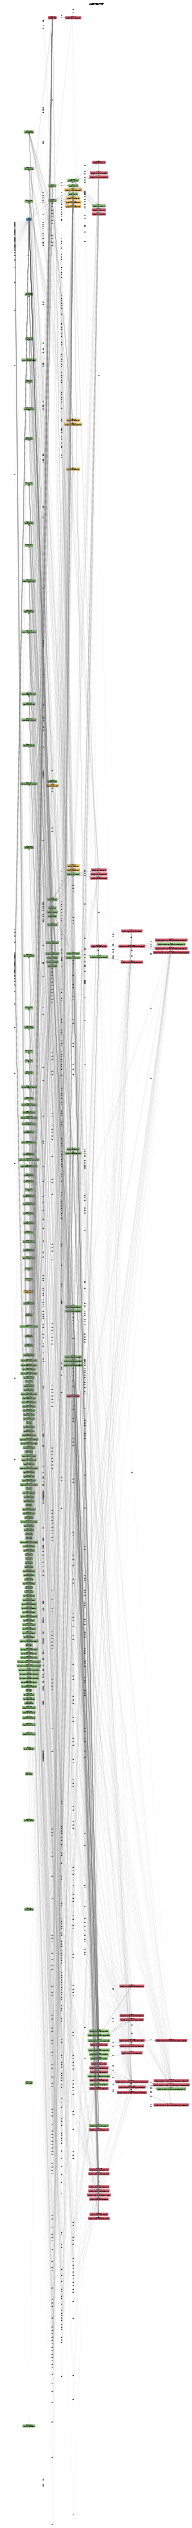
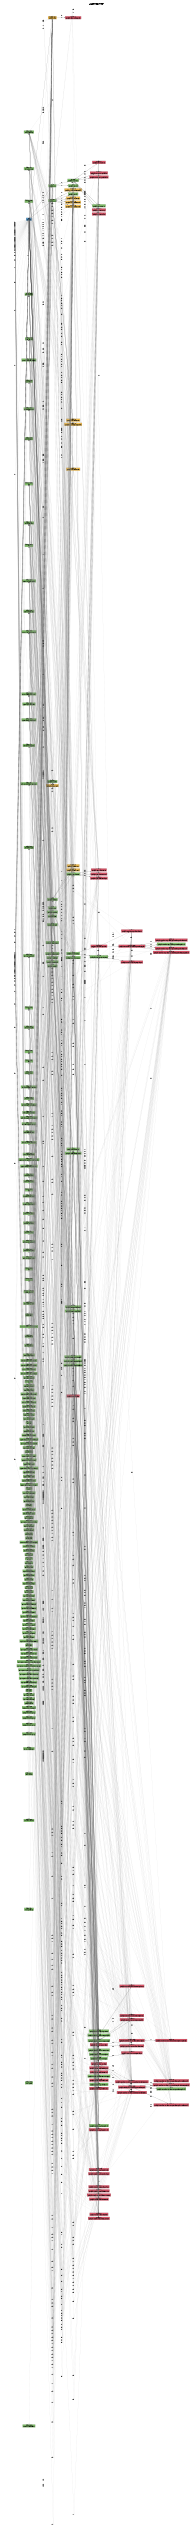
(52, 18) -> (52, 18)
(29, 1292) -> (29, 1292)
